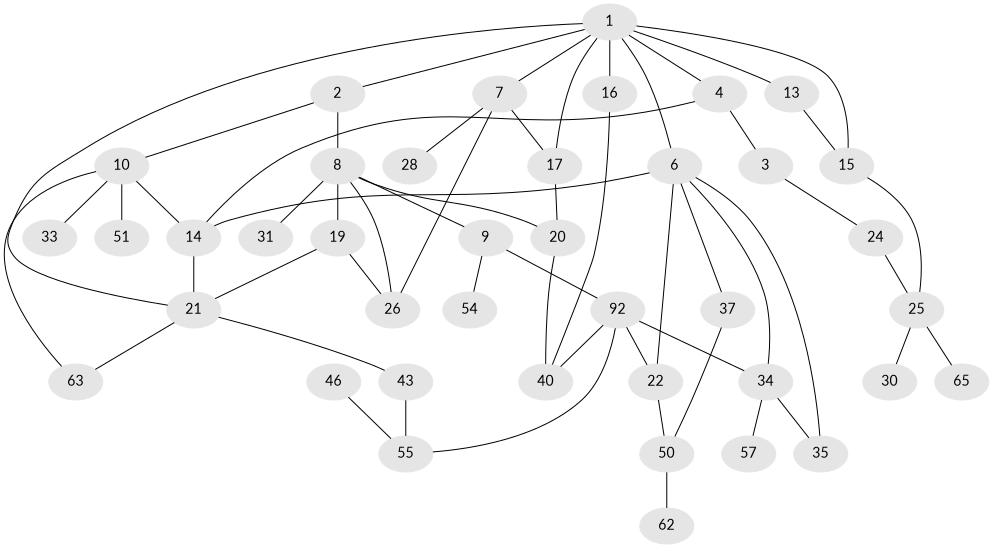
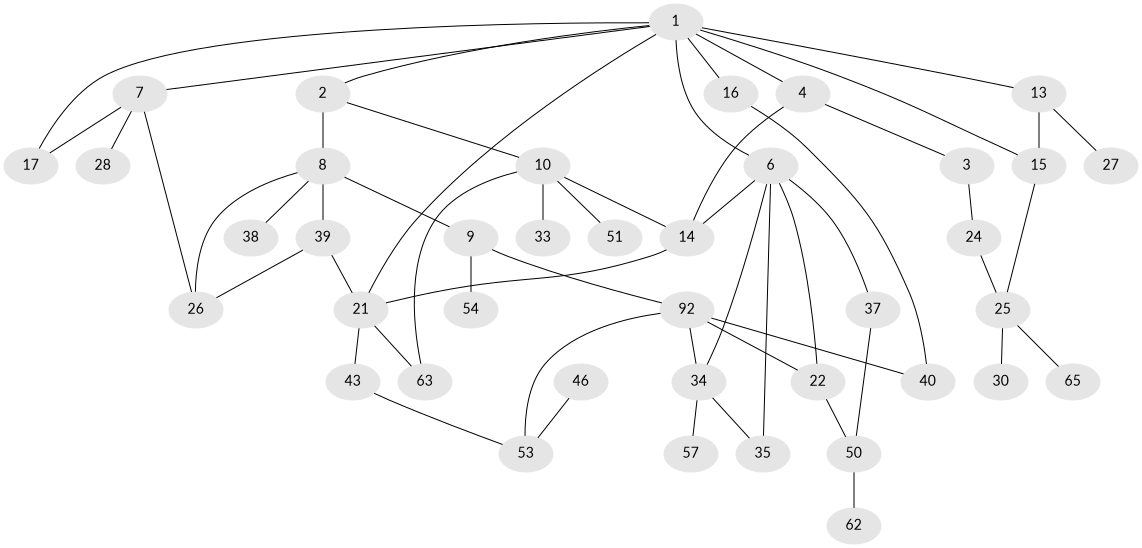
none -> (1111, 166)
(266, 238) -> (251, 238)
(338, 238) -> (323, 238)
(558, 238) -> none
(406, 454) -> (526, 454)
